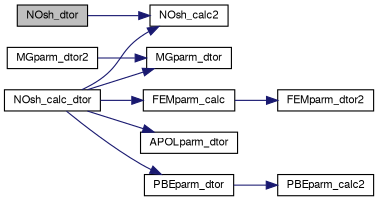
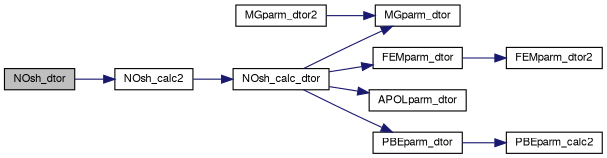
(114, 66) -> (207, 79)
(189, 100) -> (418, 58)
